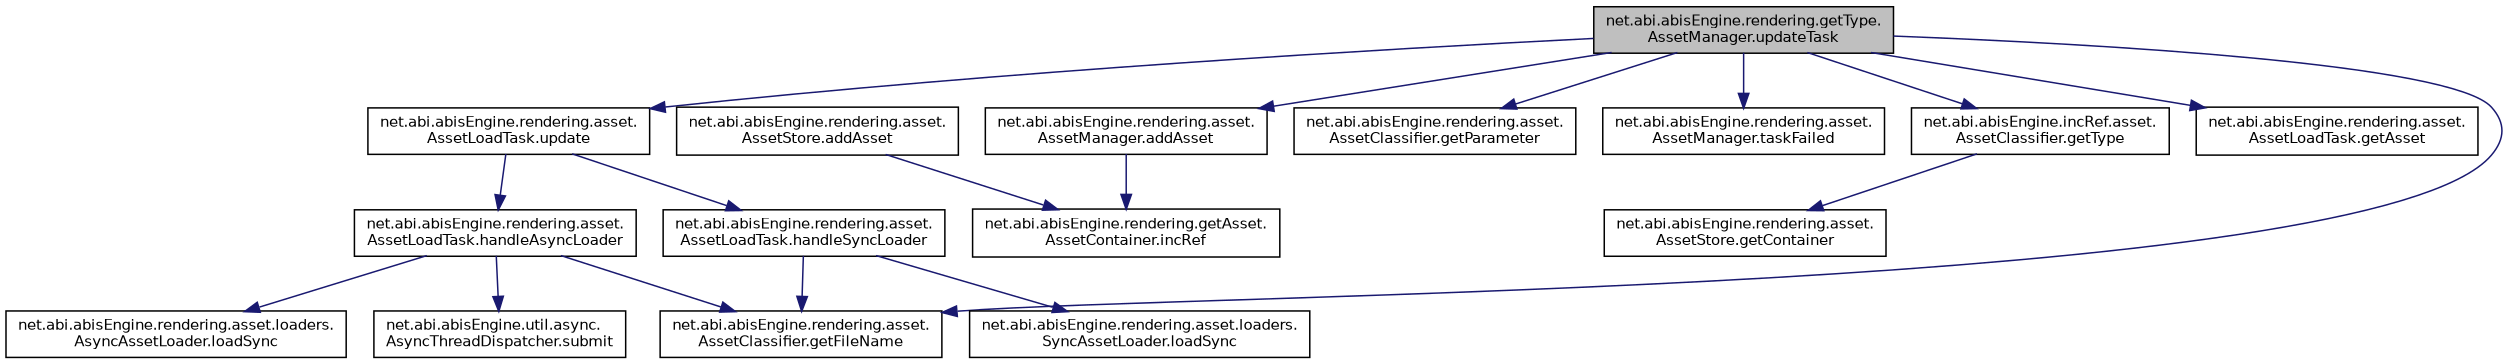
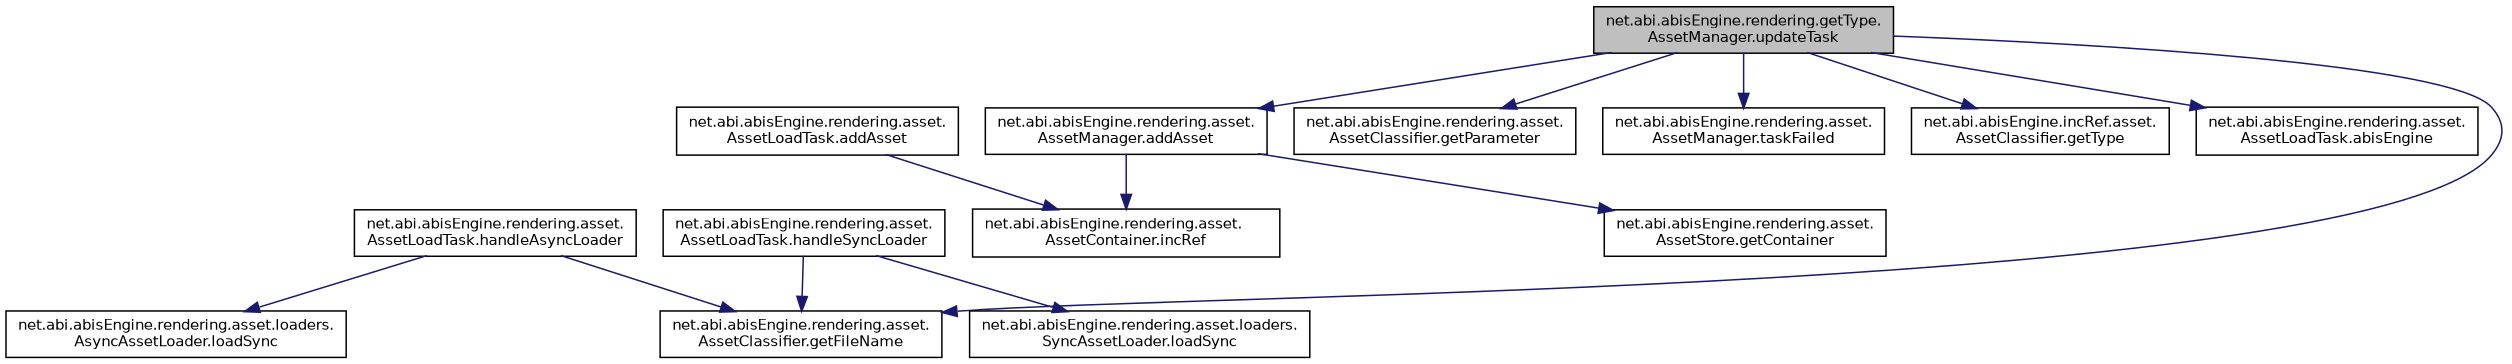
(509, 131) -> none
(817, 131) -> (817, 131)
(2337, 131) -> (2337, 131)
(1900, 180) -> (1428, 181)
(1126, 233) -> (1126, 233)
(500, 334) -> none
